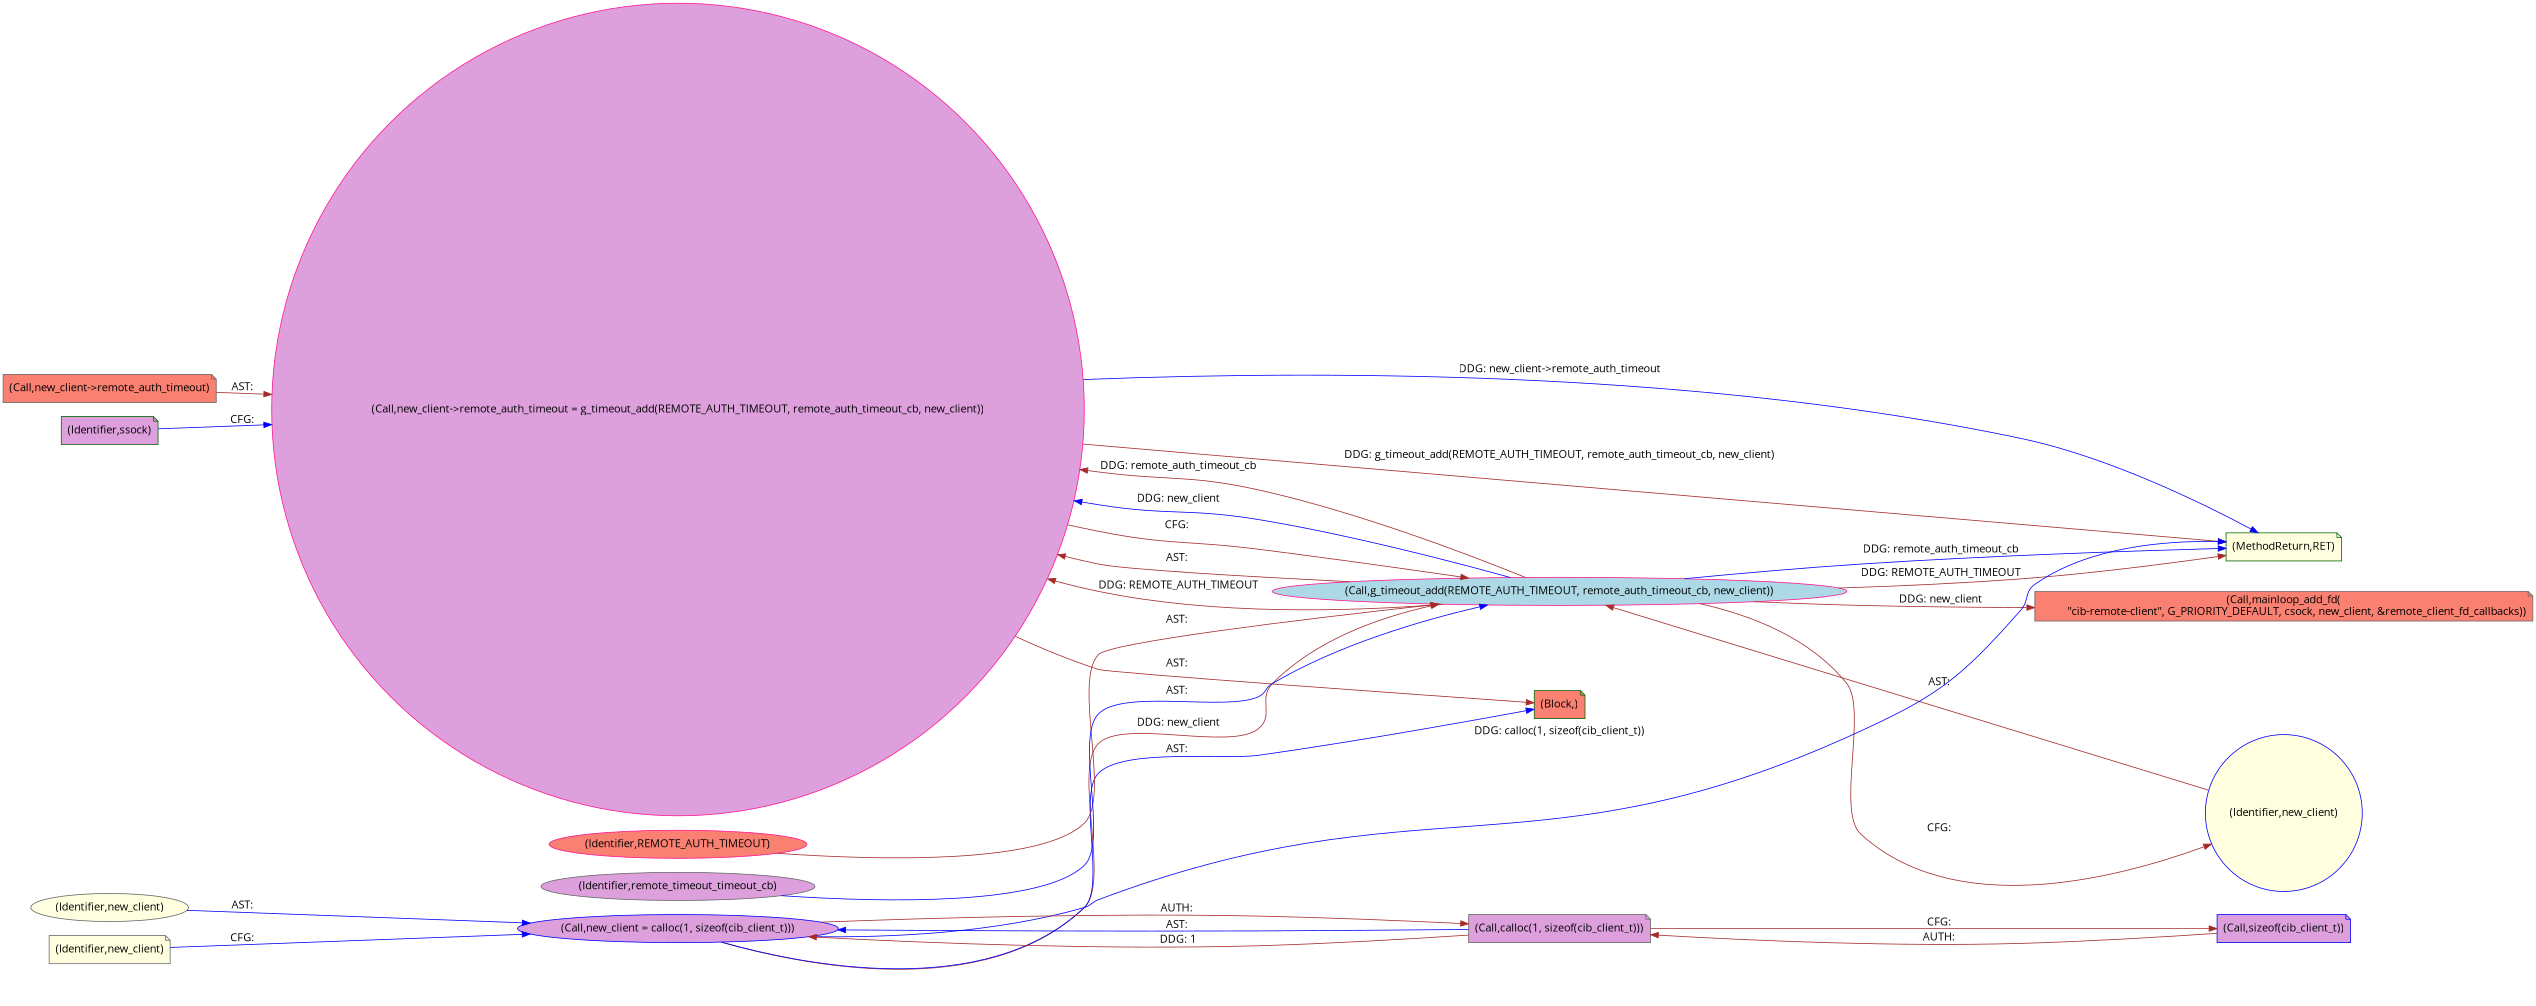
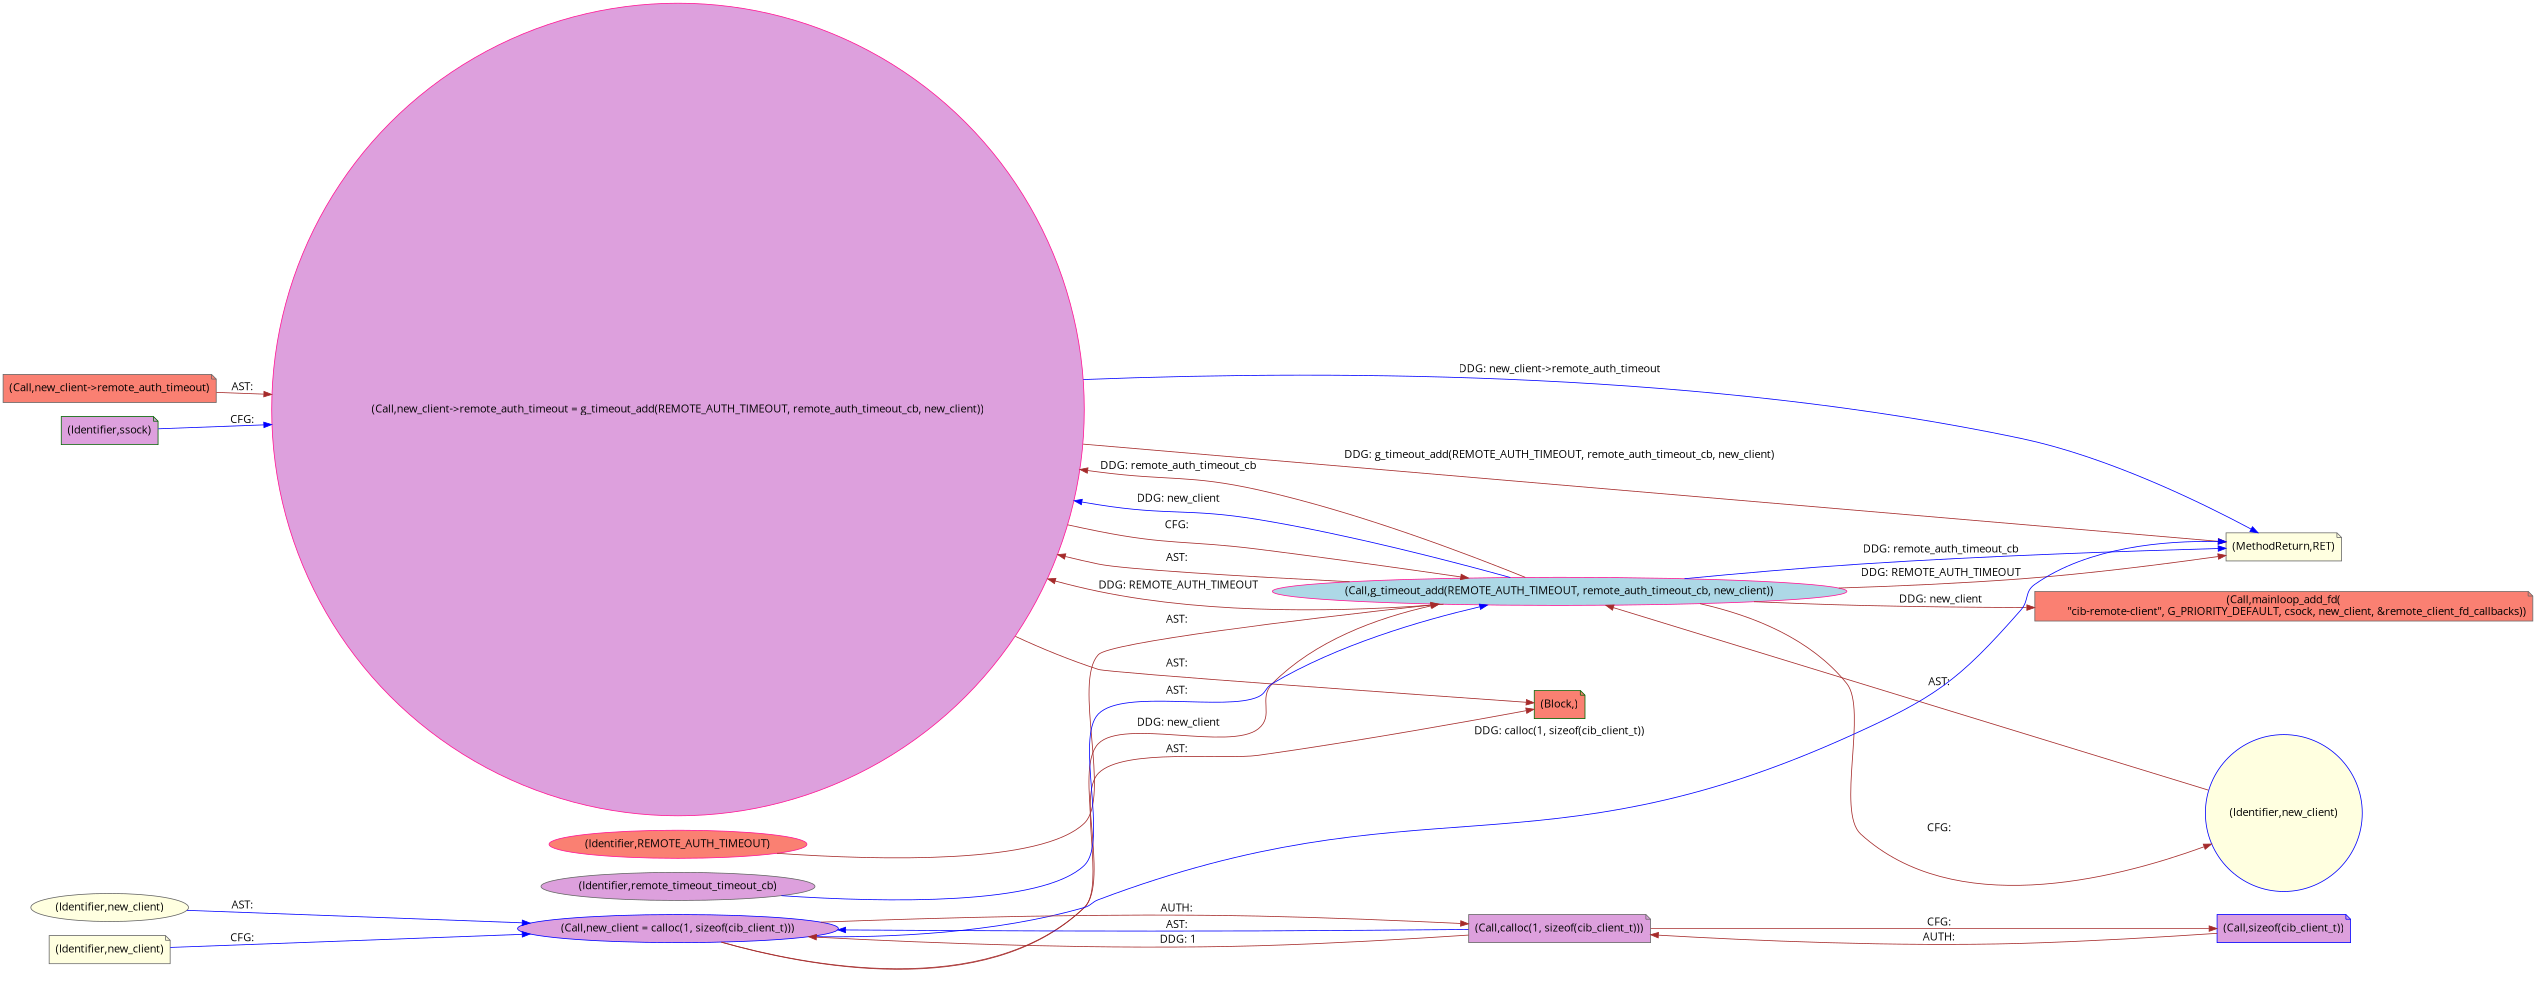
(2284, 547) -> (2284, 547)
(1104, 770) -> (1104, 770)
